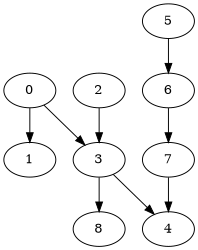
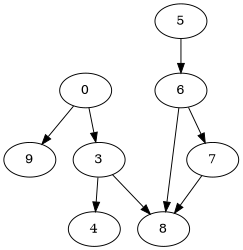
(99, 90) -> none
none -> (173, 155)
(30, 160) -> (30, 160)
(168, 190) -> (191, 191)
